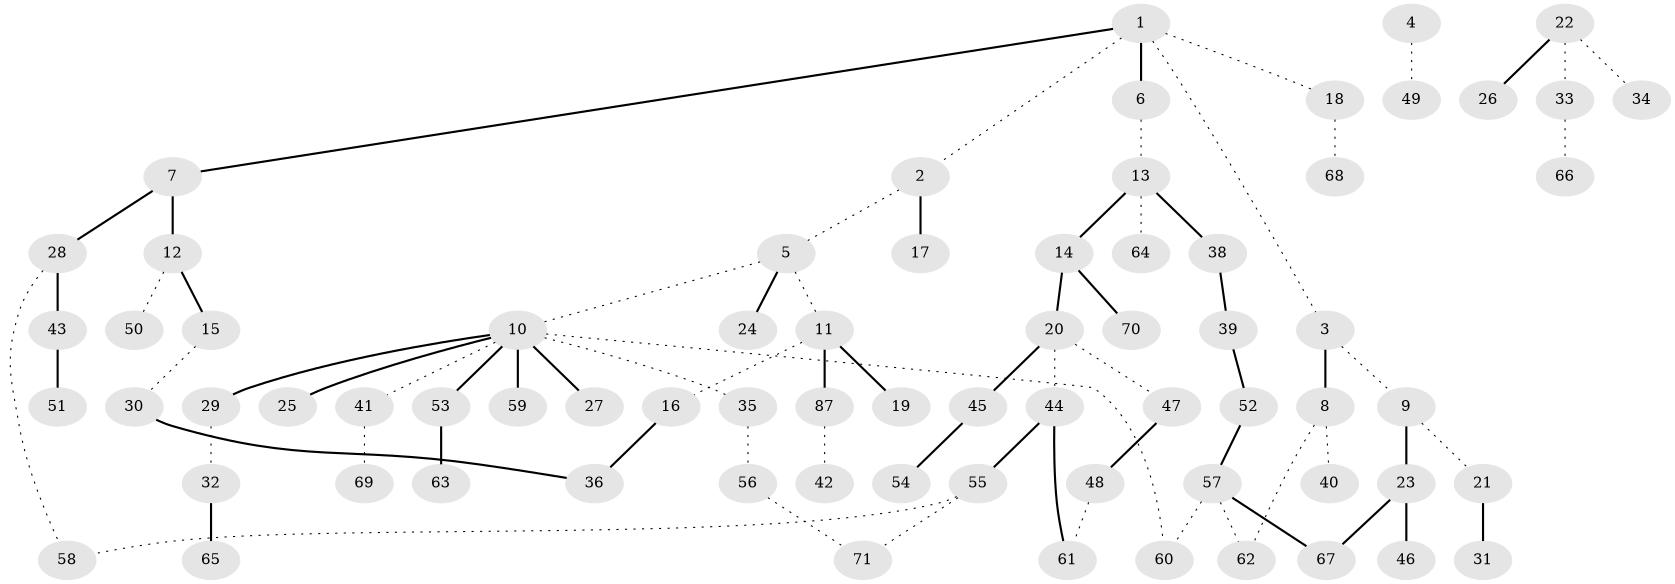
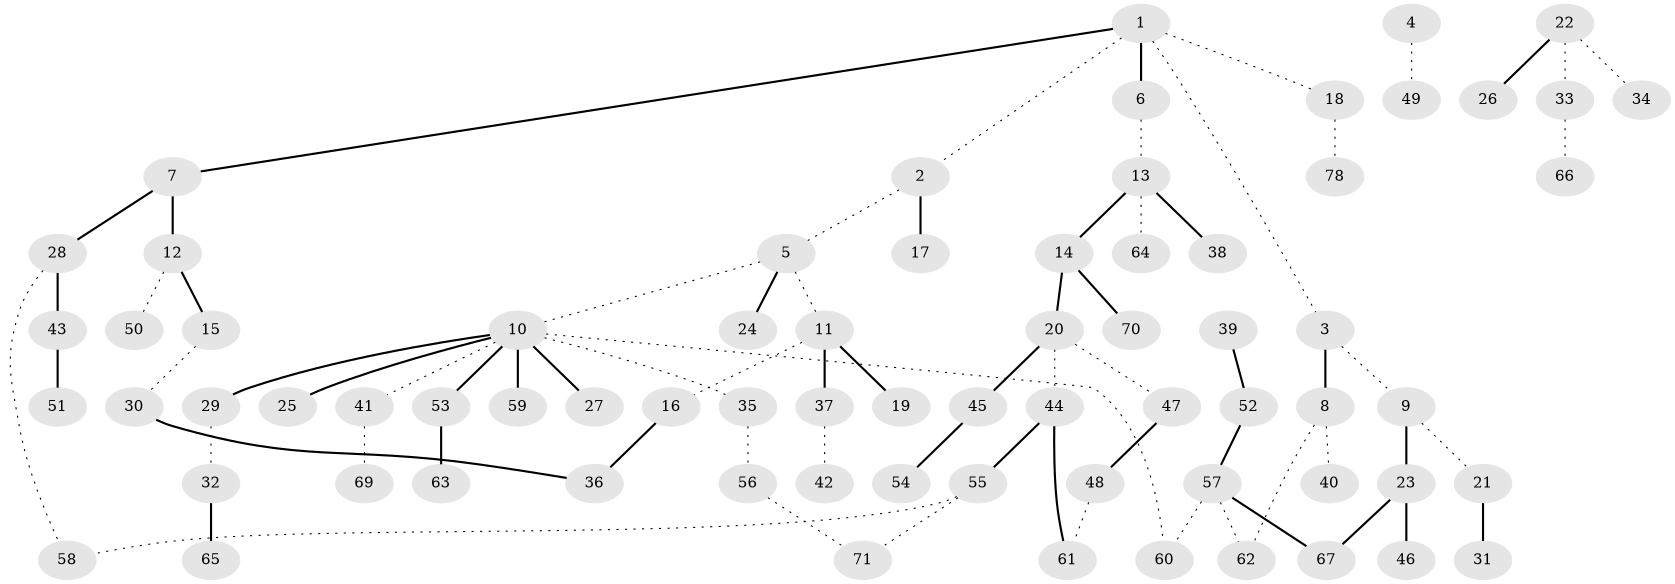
(1335, 177) -> (1335, 177)
(1223, 292) -> none
(825, 407) -> (825, 407)
